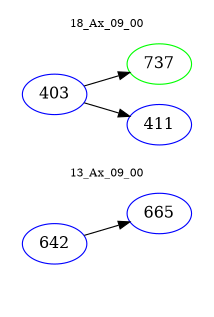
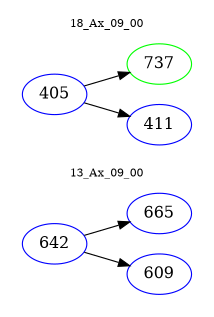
(55, 94) -> (55, 94)
none -> (159, 274)
